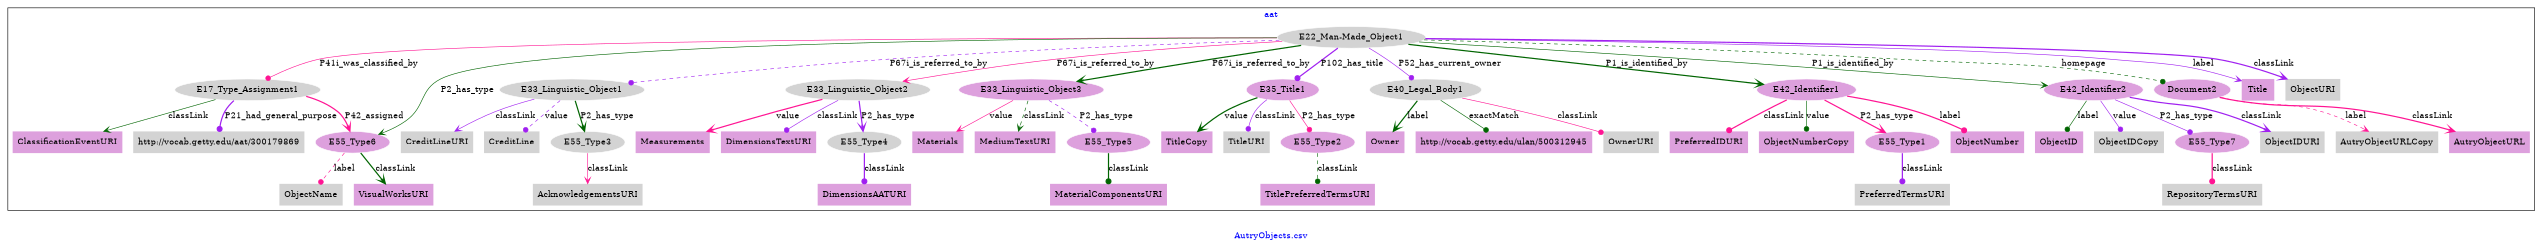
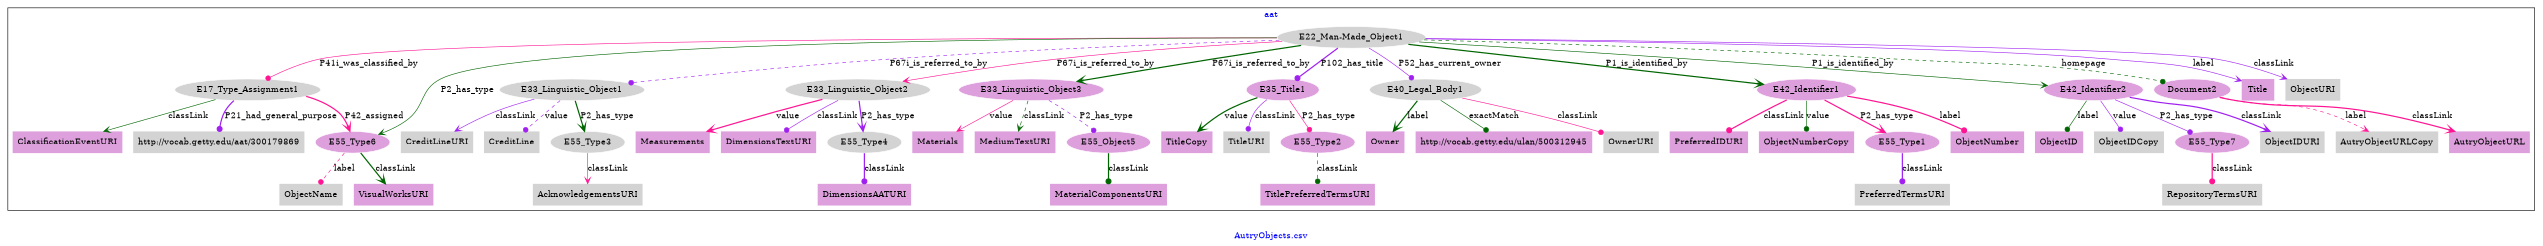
(1940, 47) -> (1940, 47)
(1109, 142) -> (1109, 142)
